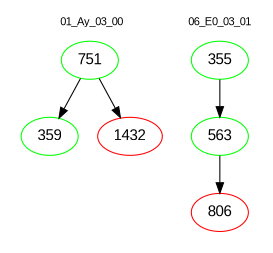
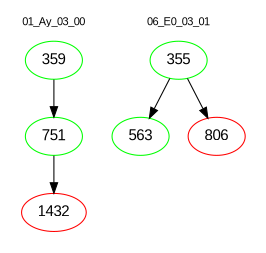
(72, 94) -> (54, 93)
(220, 169) -> (195, 94)
